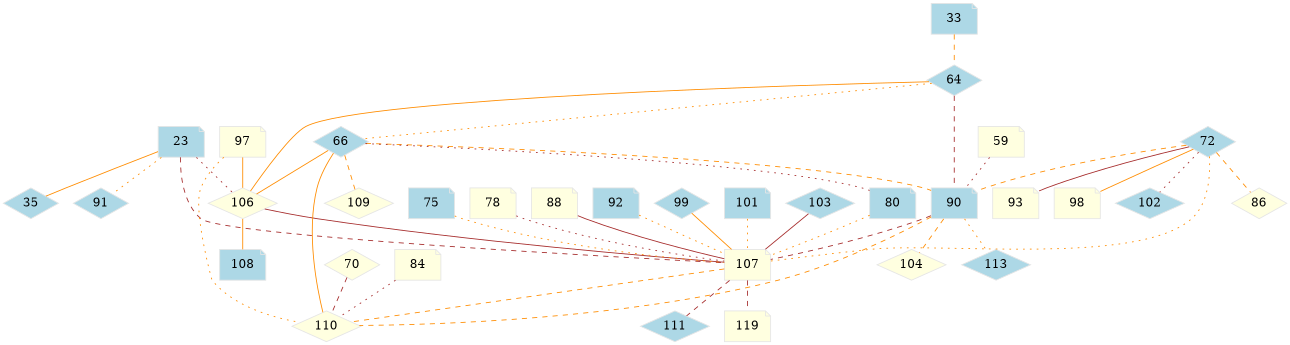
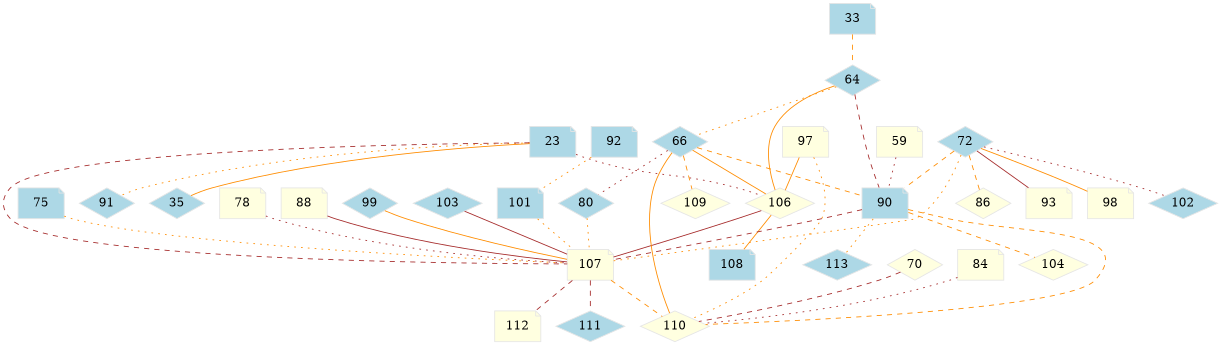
(893, 203) -> (586, 203)
(682, 235) -> (567, 173)
(748, 326) -> (518, 326)
